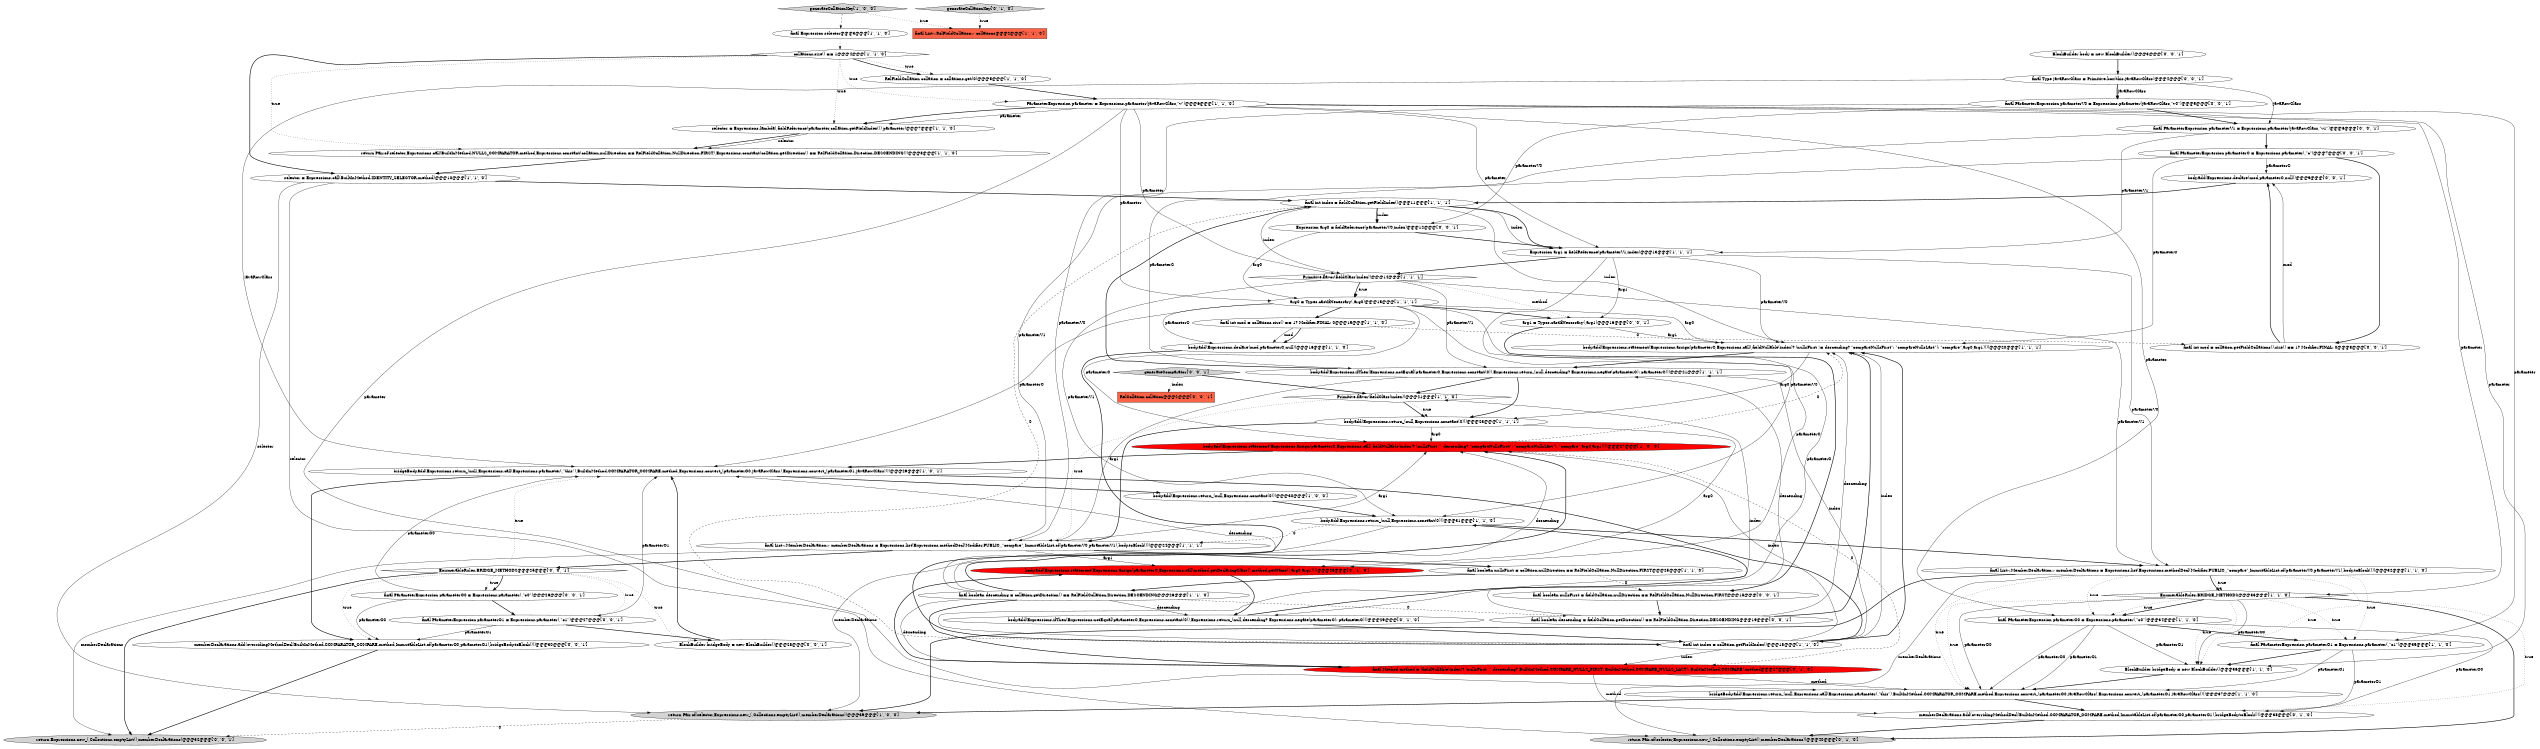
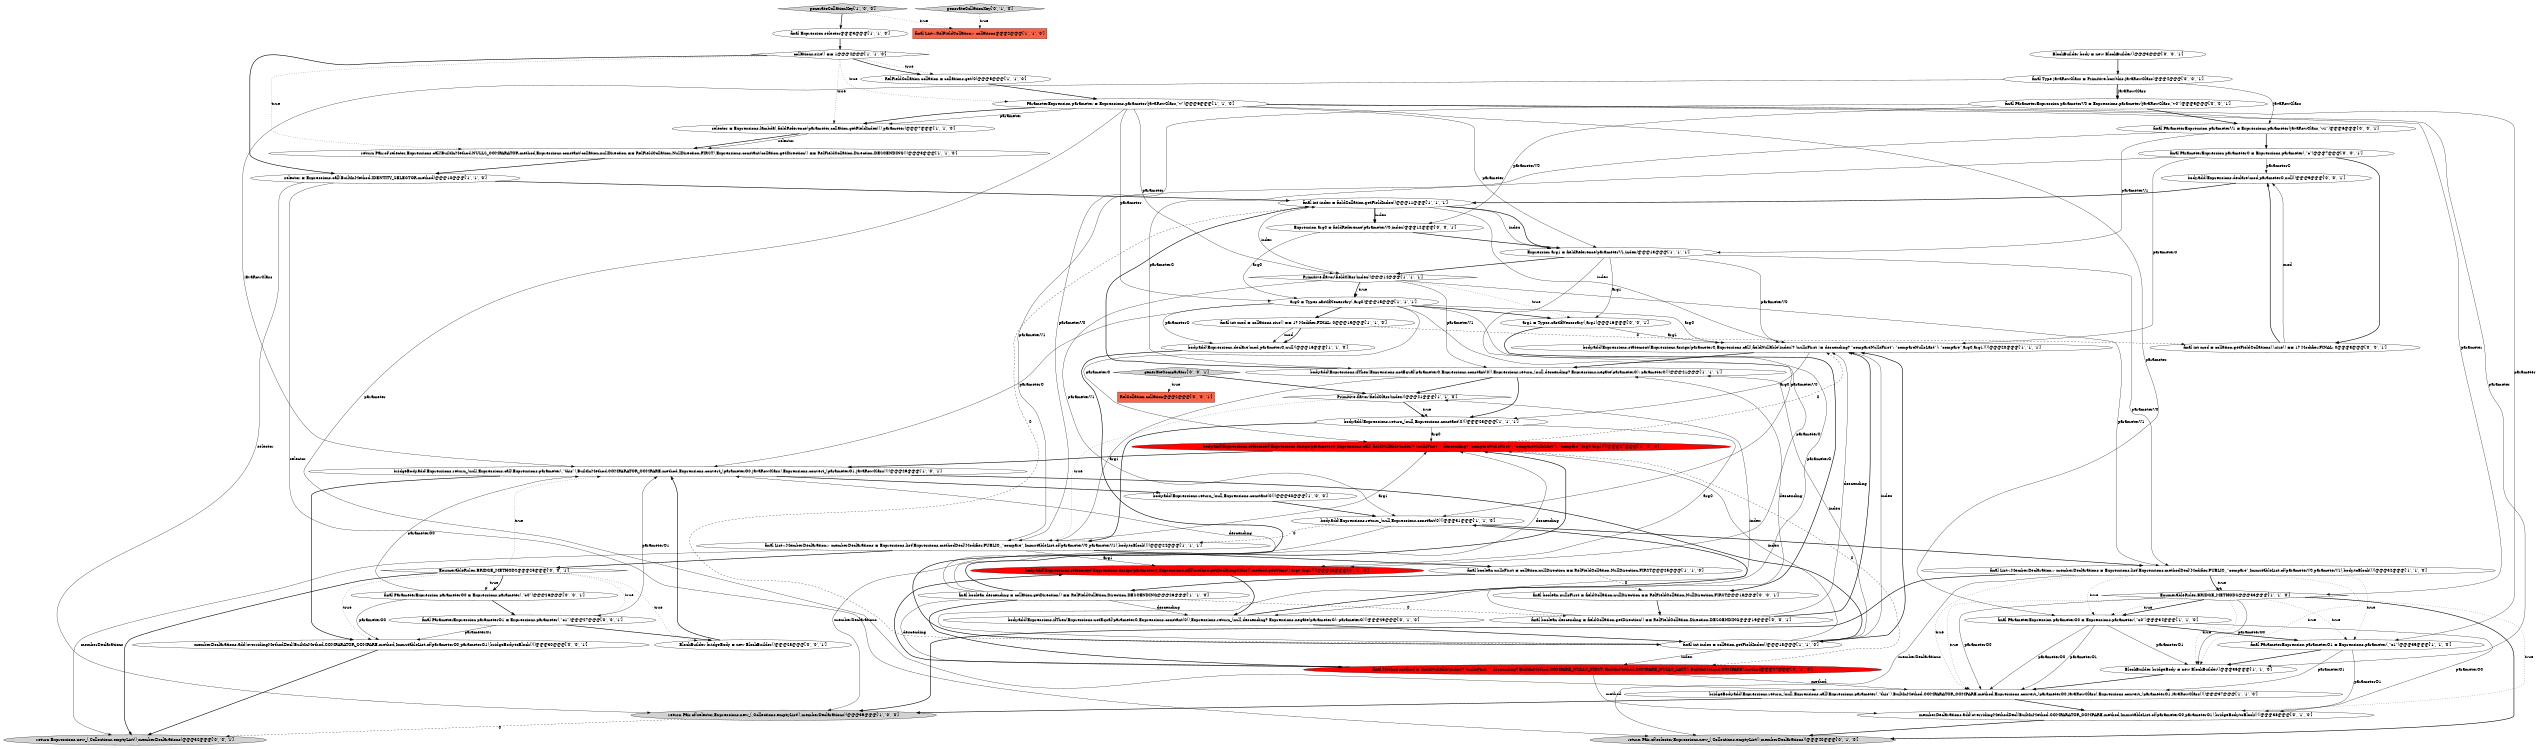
(841, 20) -> (841, 20)
(840, 43) -> (840, 43)
(1540, 302) -> (1536, 302)
(1177, 385) -> (1176, 385)
